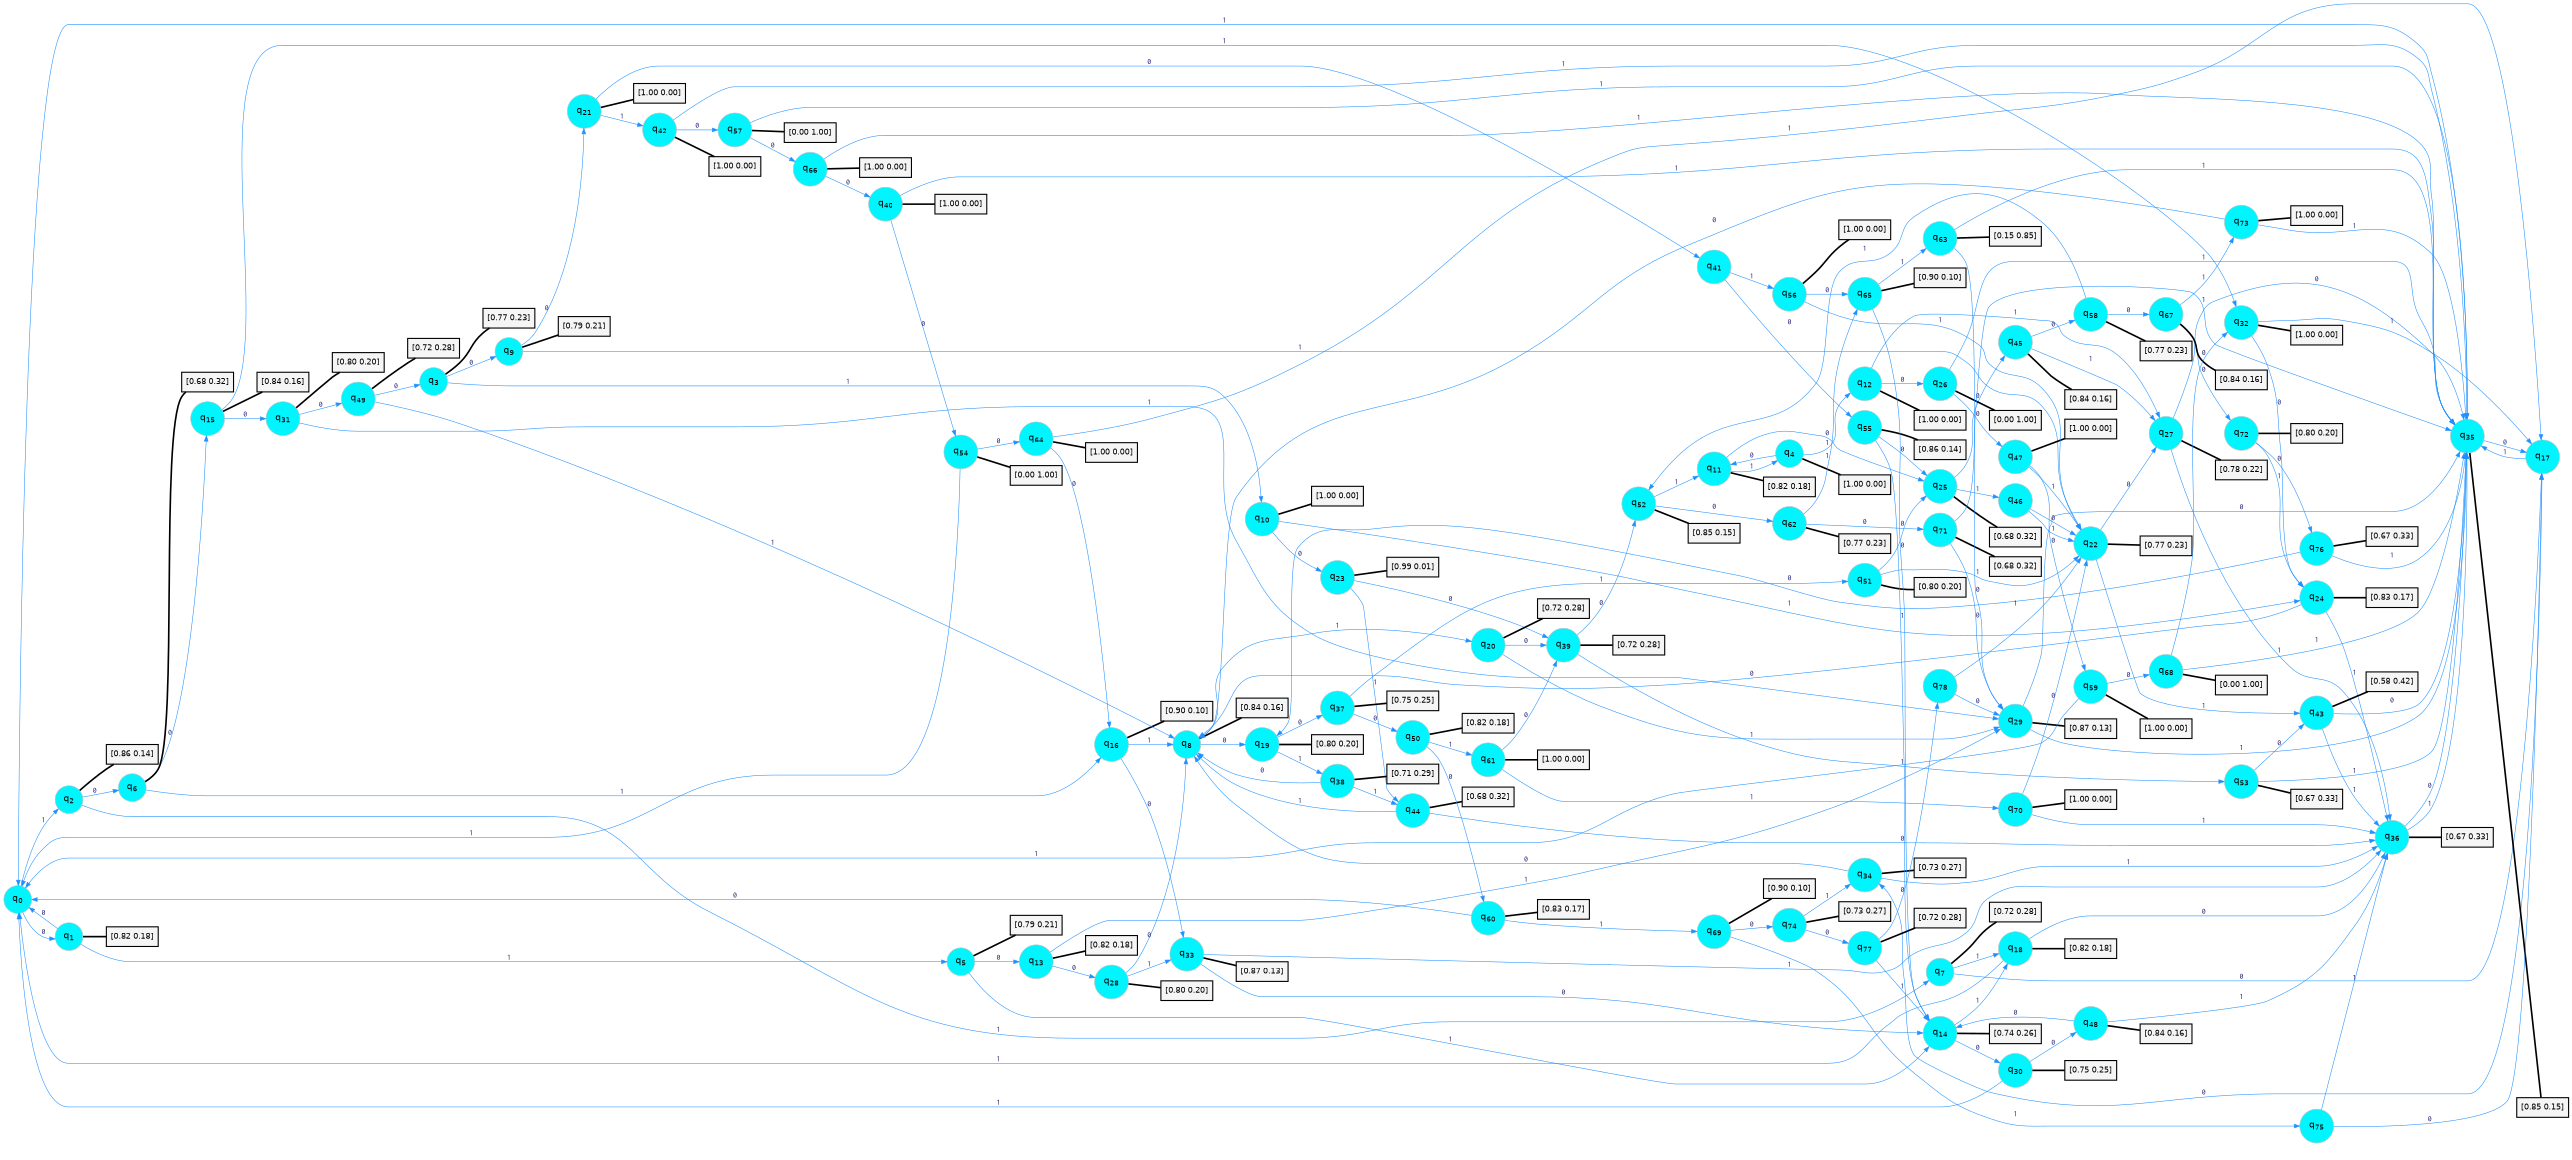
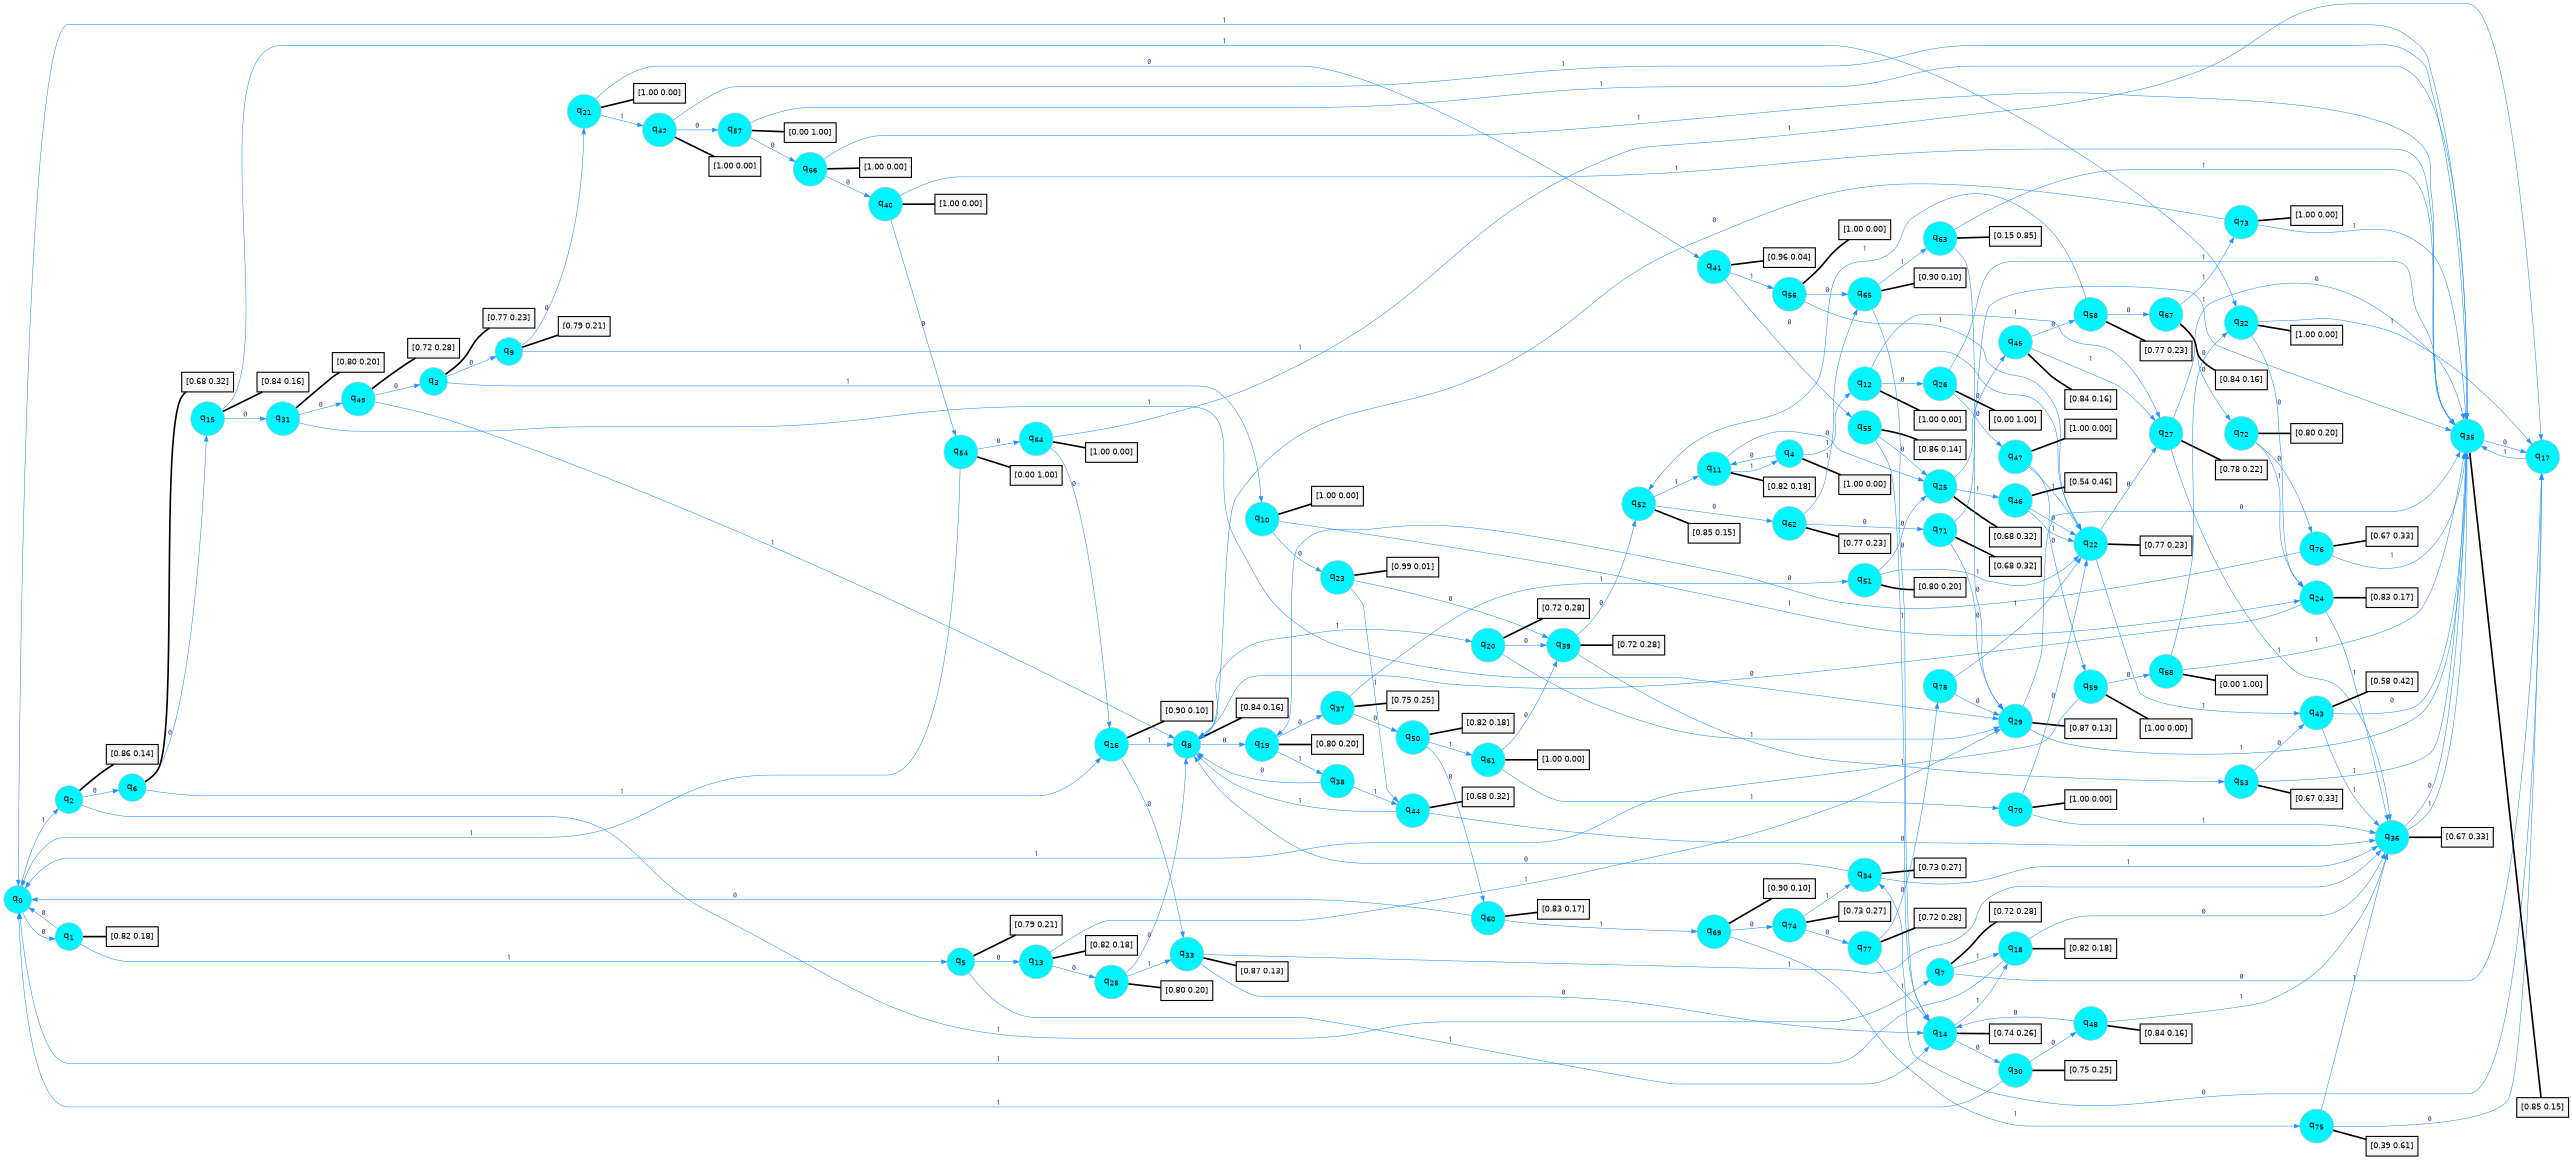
none -> (1789, 258)
none -> (2091, 483)
(1413, 774) -> none
none -> (2392, 1146)
